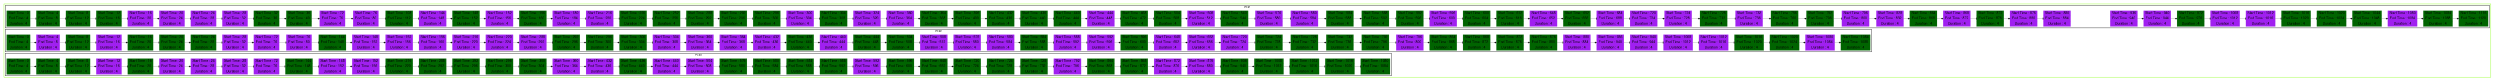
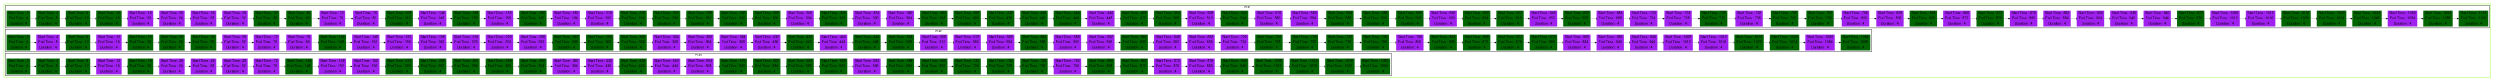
none -> (2090, 19)
